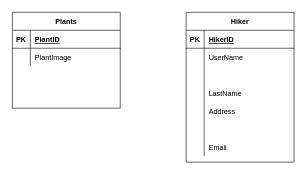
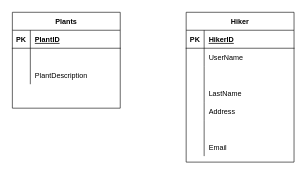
(75, 57) -> none
none -> (75, 75)
